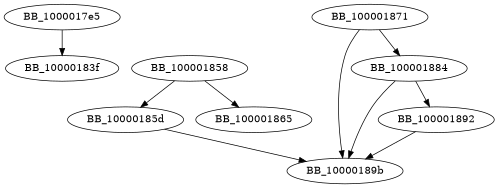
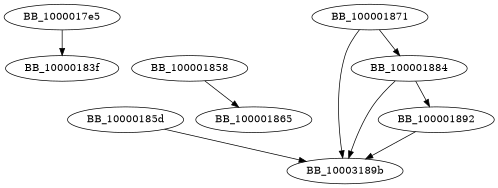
(160, 92) -> none
(345, 171) -> (345, 171)
